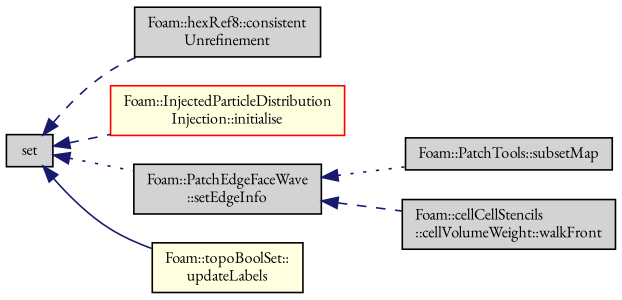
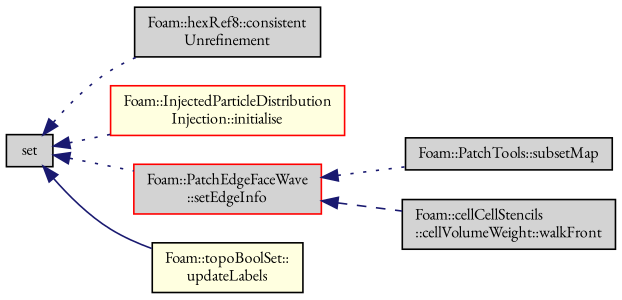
(92, 84) -> (92, 84)
(90, 139) -> (90, 139)
(228, 189) -> (228, 189)
